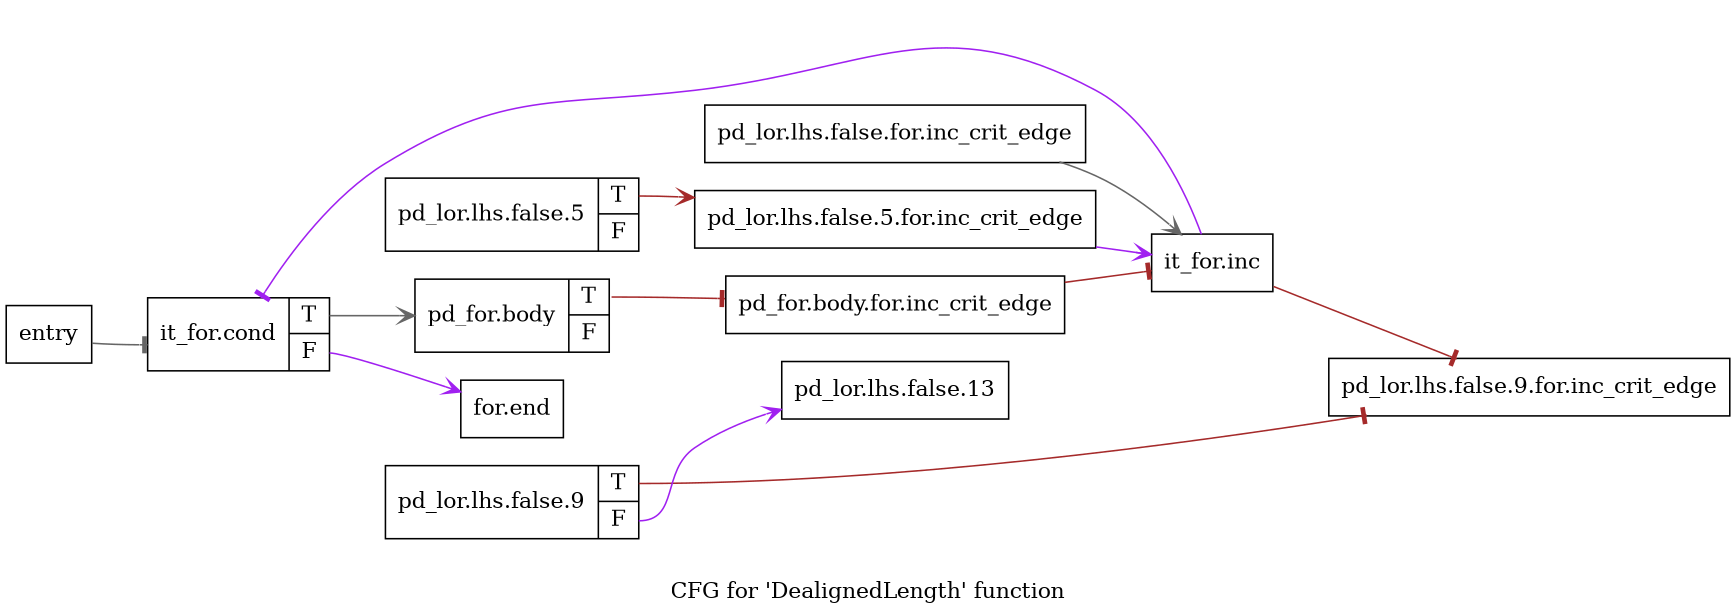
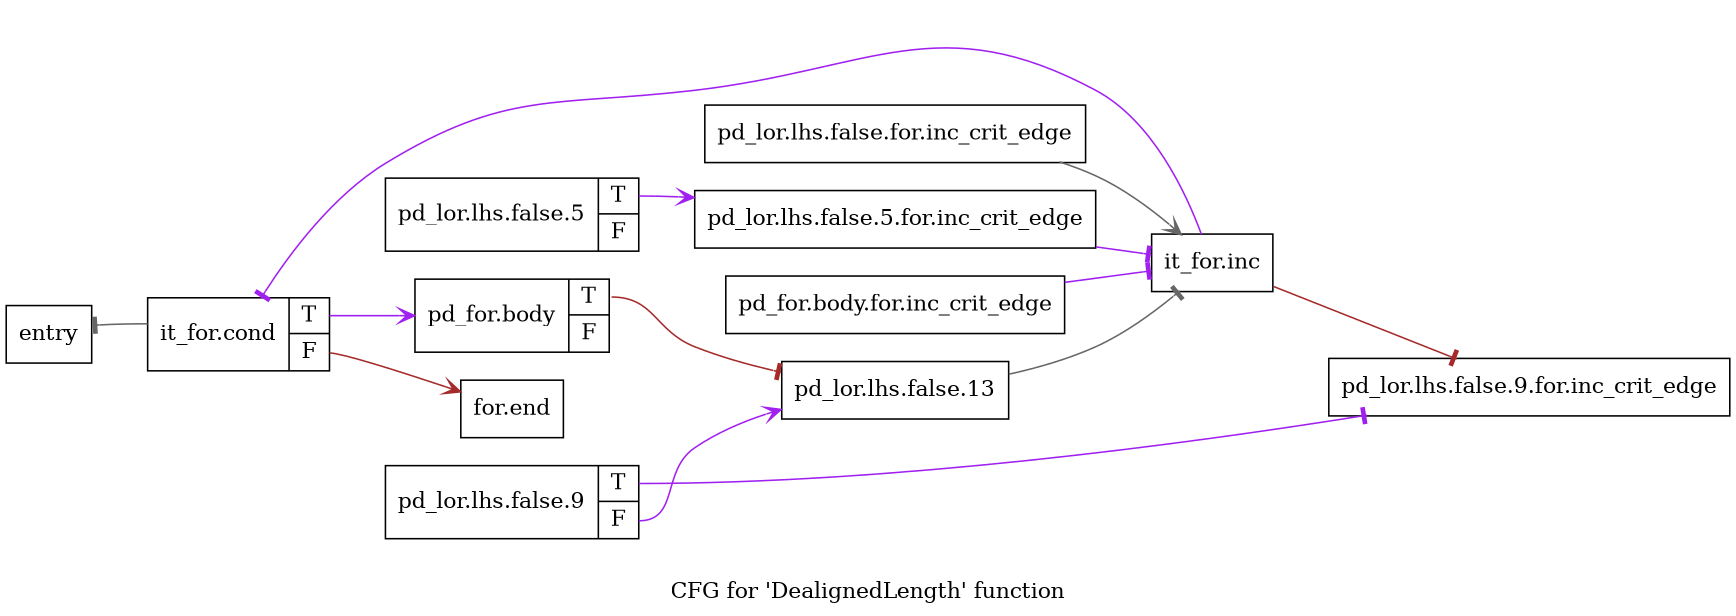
(659, 196) -> (659, 196)
(1120, 250) -> (1120, 250)
(1104, 277) -> (1104, 277)
(664, 297) -> (687, 343)
(364, 316) -> (364, 316)
(116, 344) -> (124, 324)
none -> (1096, 346)
(388, 368) -> (388, 368)
(1000, 463) -> (1000, 463)
